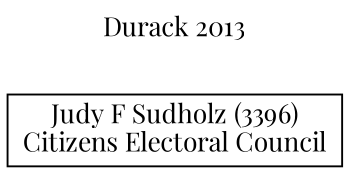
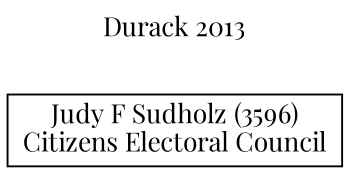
(175, 130) -> (175, 130)
